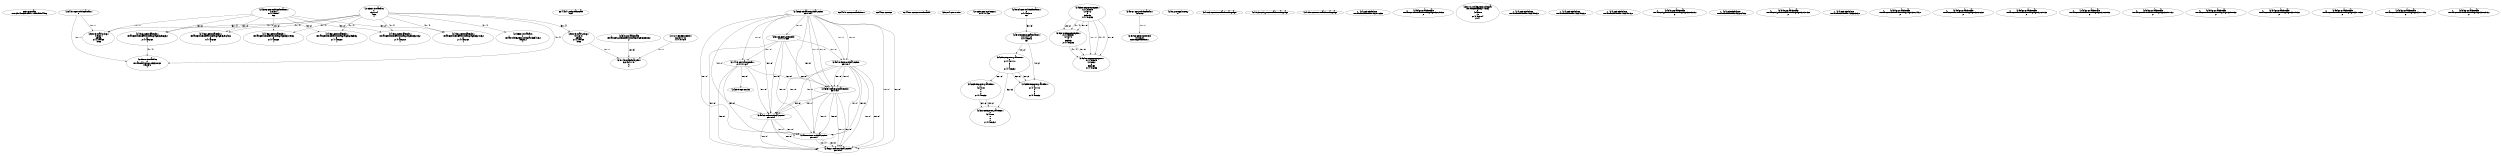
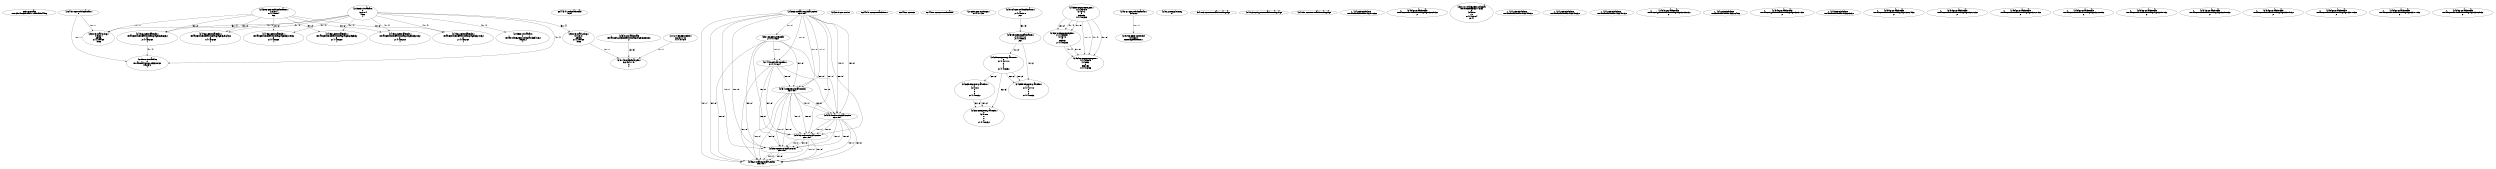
(951, 13) -> none
(741, 76) -> (783, 76)
